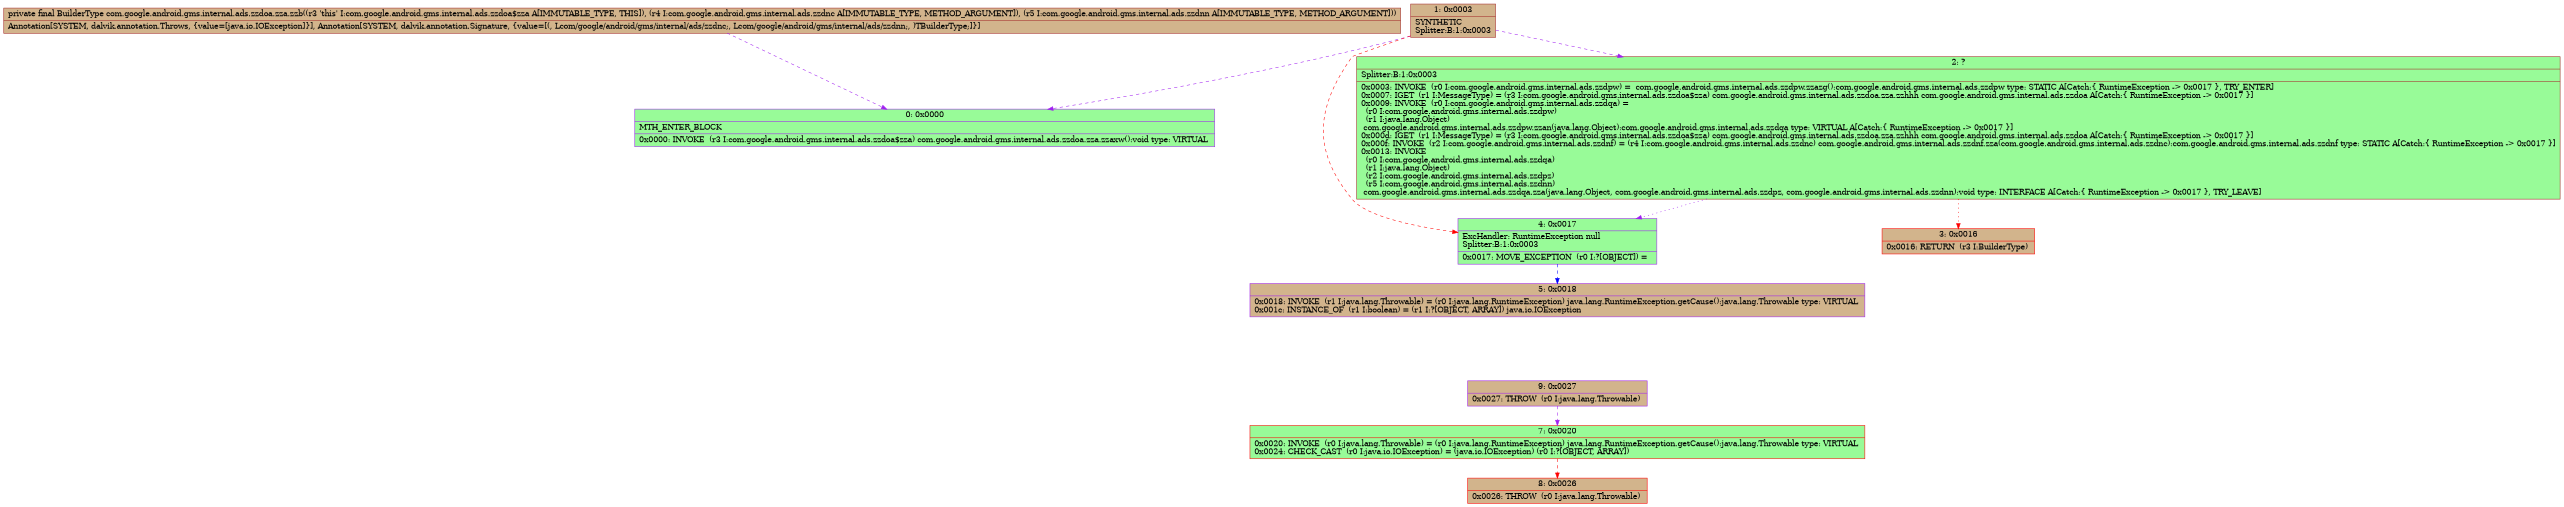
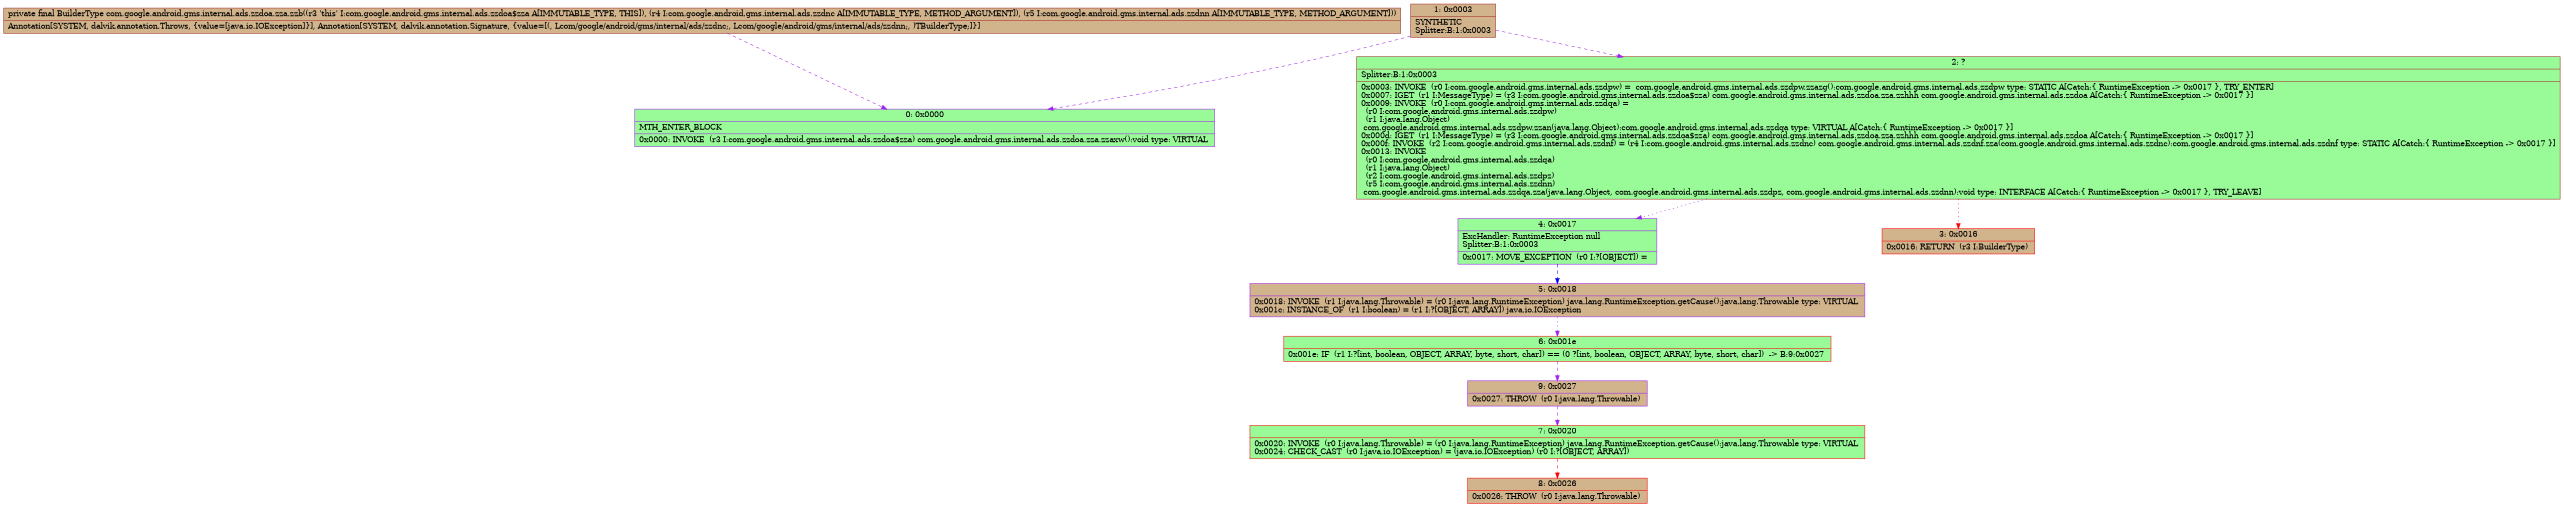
(1326, 150) -> none
none -> (1557, 349)
